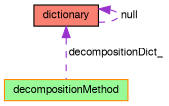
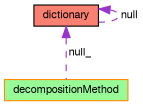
(115, 53) -> (79, 53)
